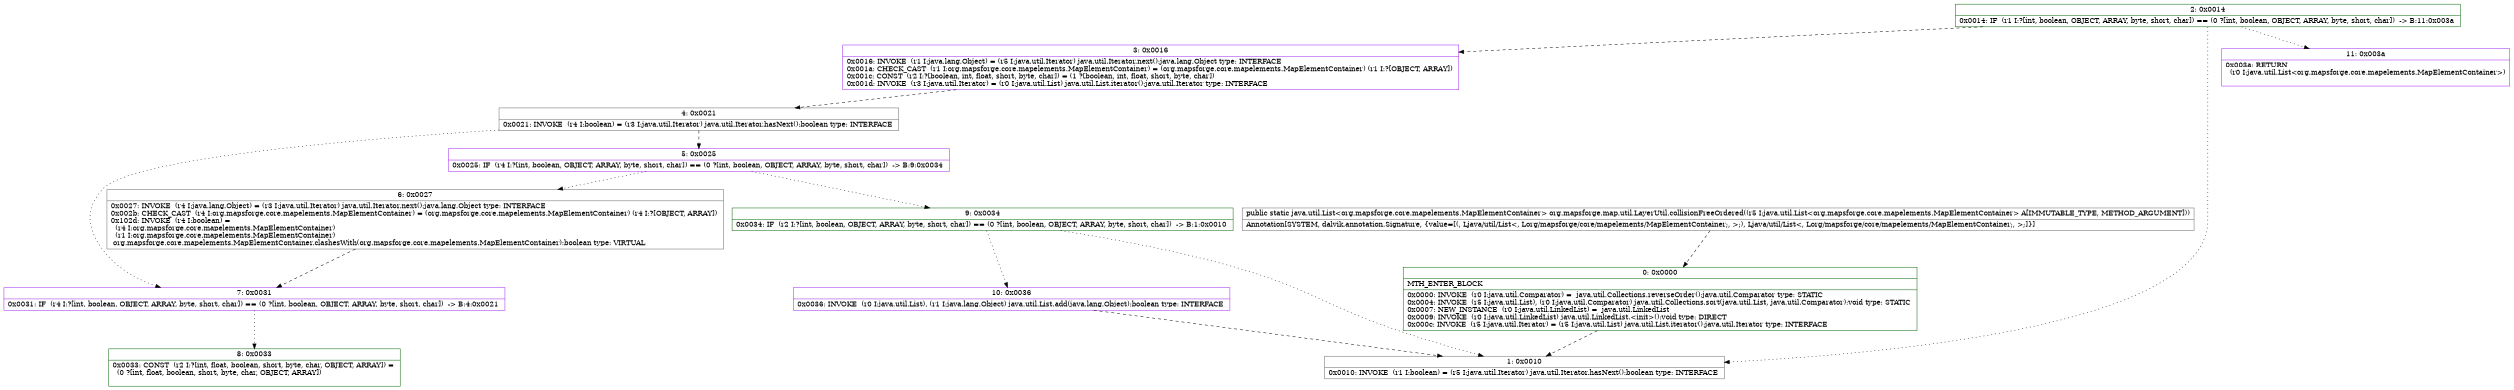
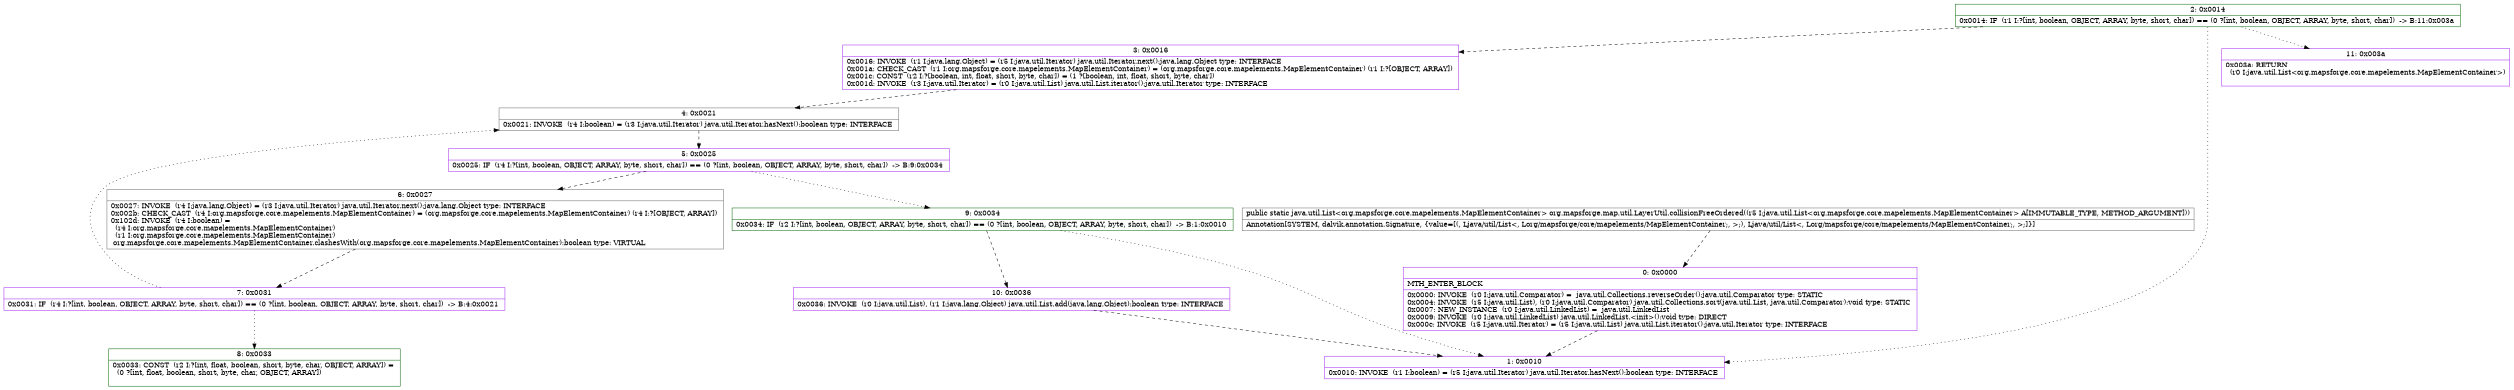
(233, 155) -> (228, 156)
(604, 180) -> (604, 180)
(996, 257) -> (996, 257)
(1660, 299) -> (1660, 299)
(1524, 368) -> (1524, 368)
